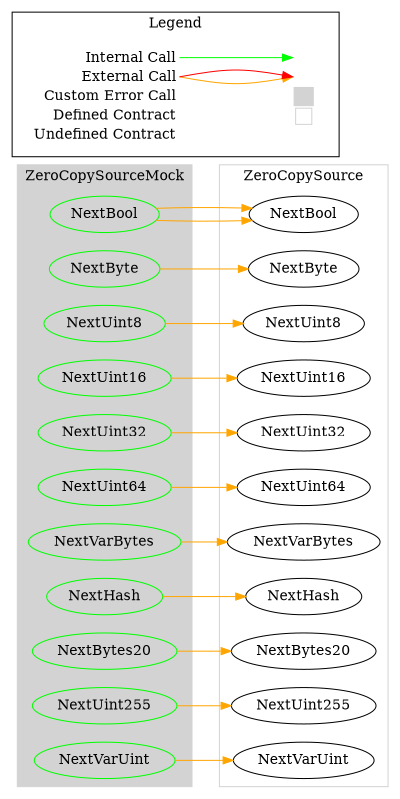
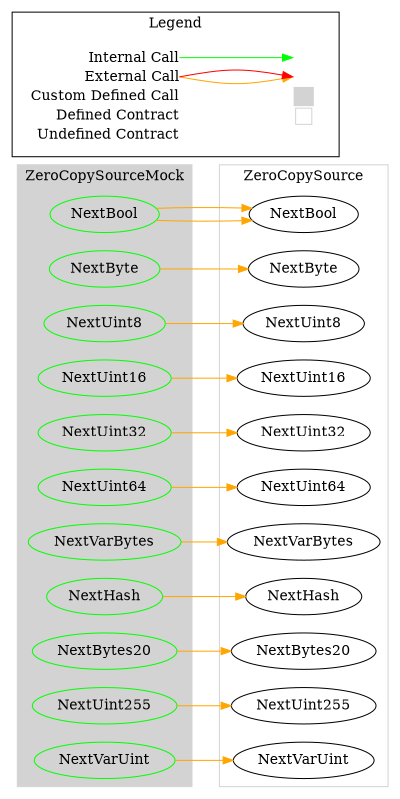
(110, 96) -> (105, 96)
